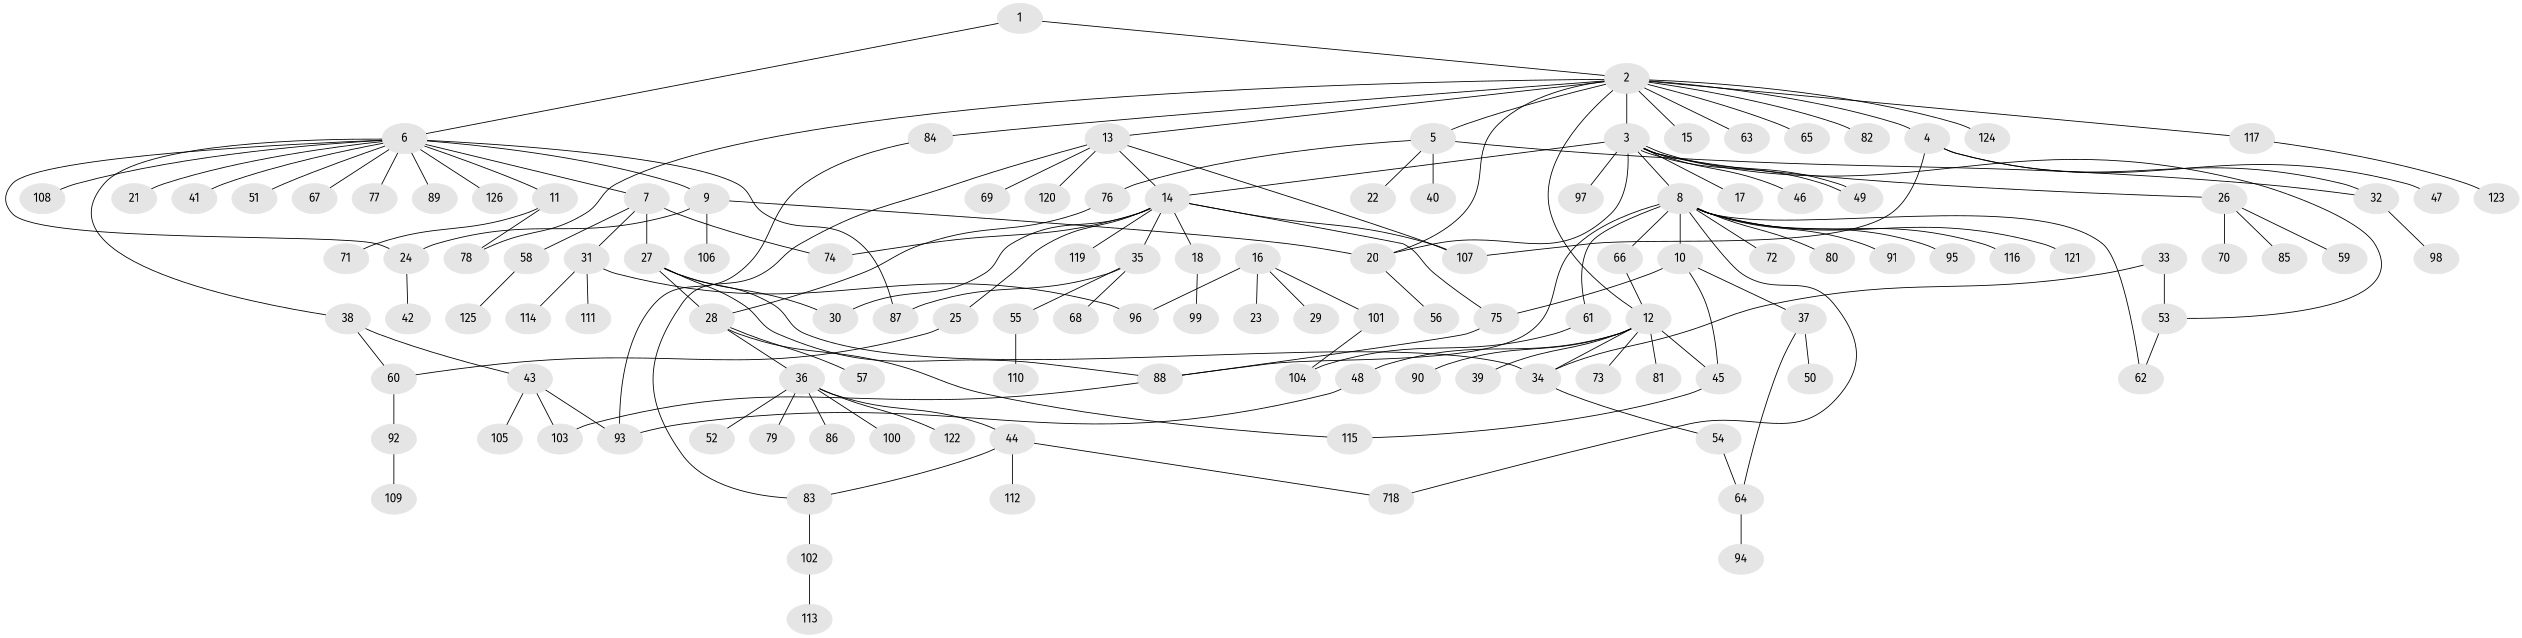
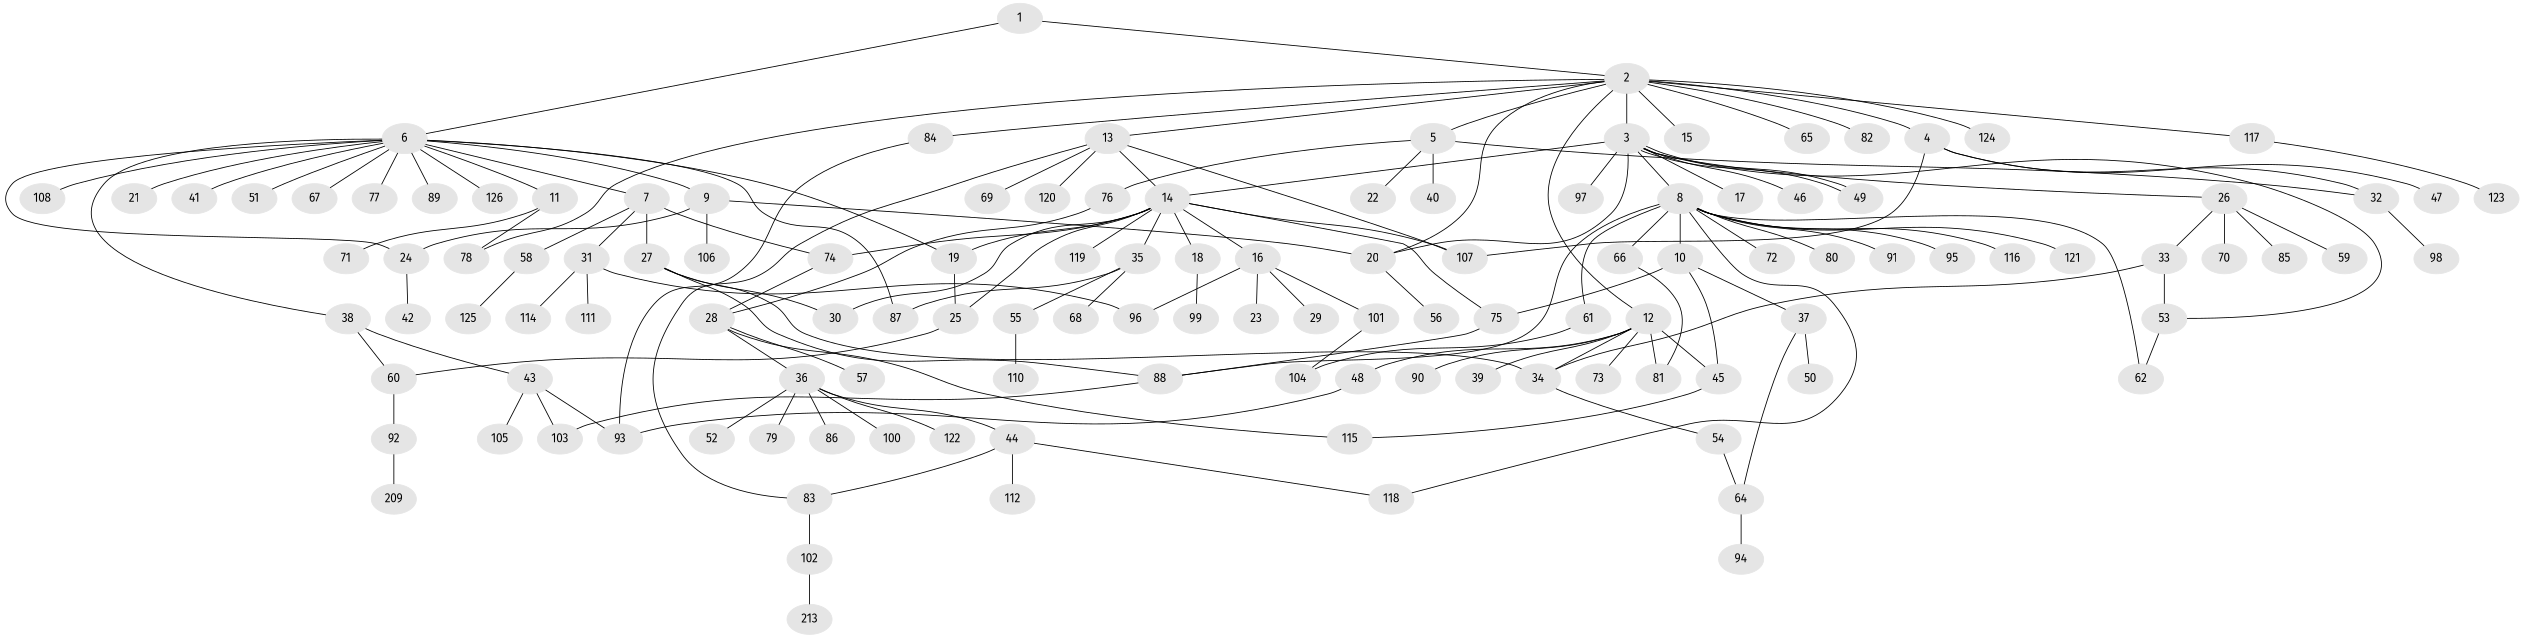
(1747, 139) -> none
none -> (1213, 229)
none -> (2194, 229)
none -> (954, 259)
(1634, 289) -> (1680, 308)
(684, 293) -> (773, 288)
(394, 499) -> (394, 499)
(1391, 499) -> (1391, 499)
(810, 619) -> (810, 619)
